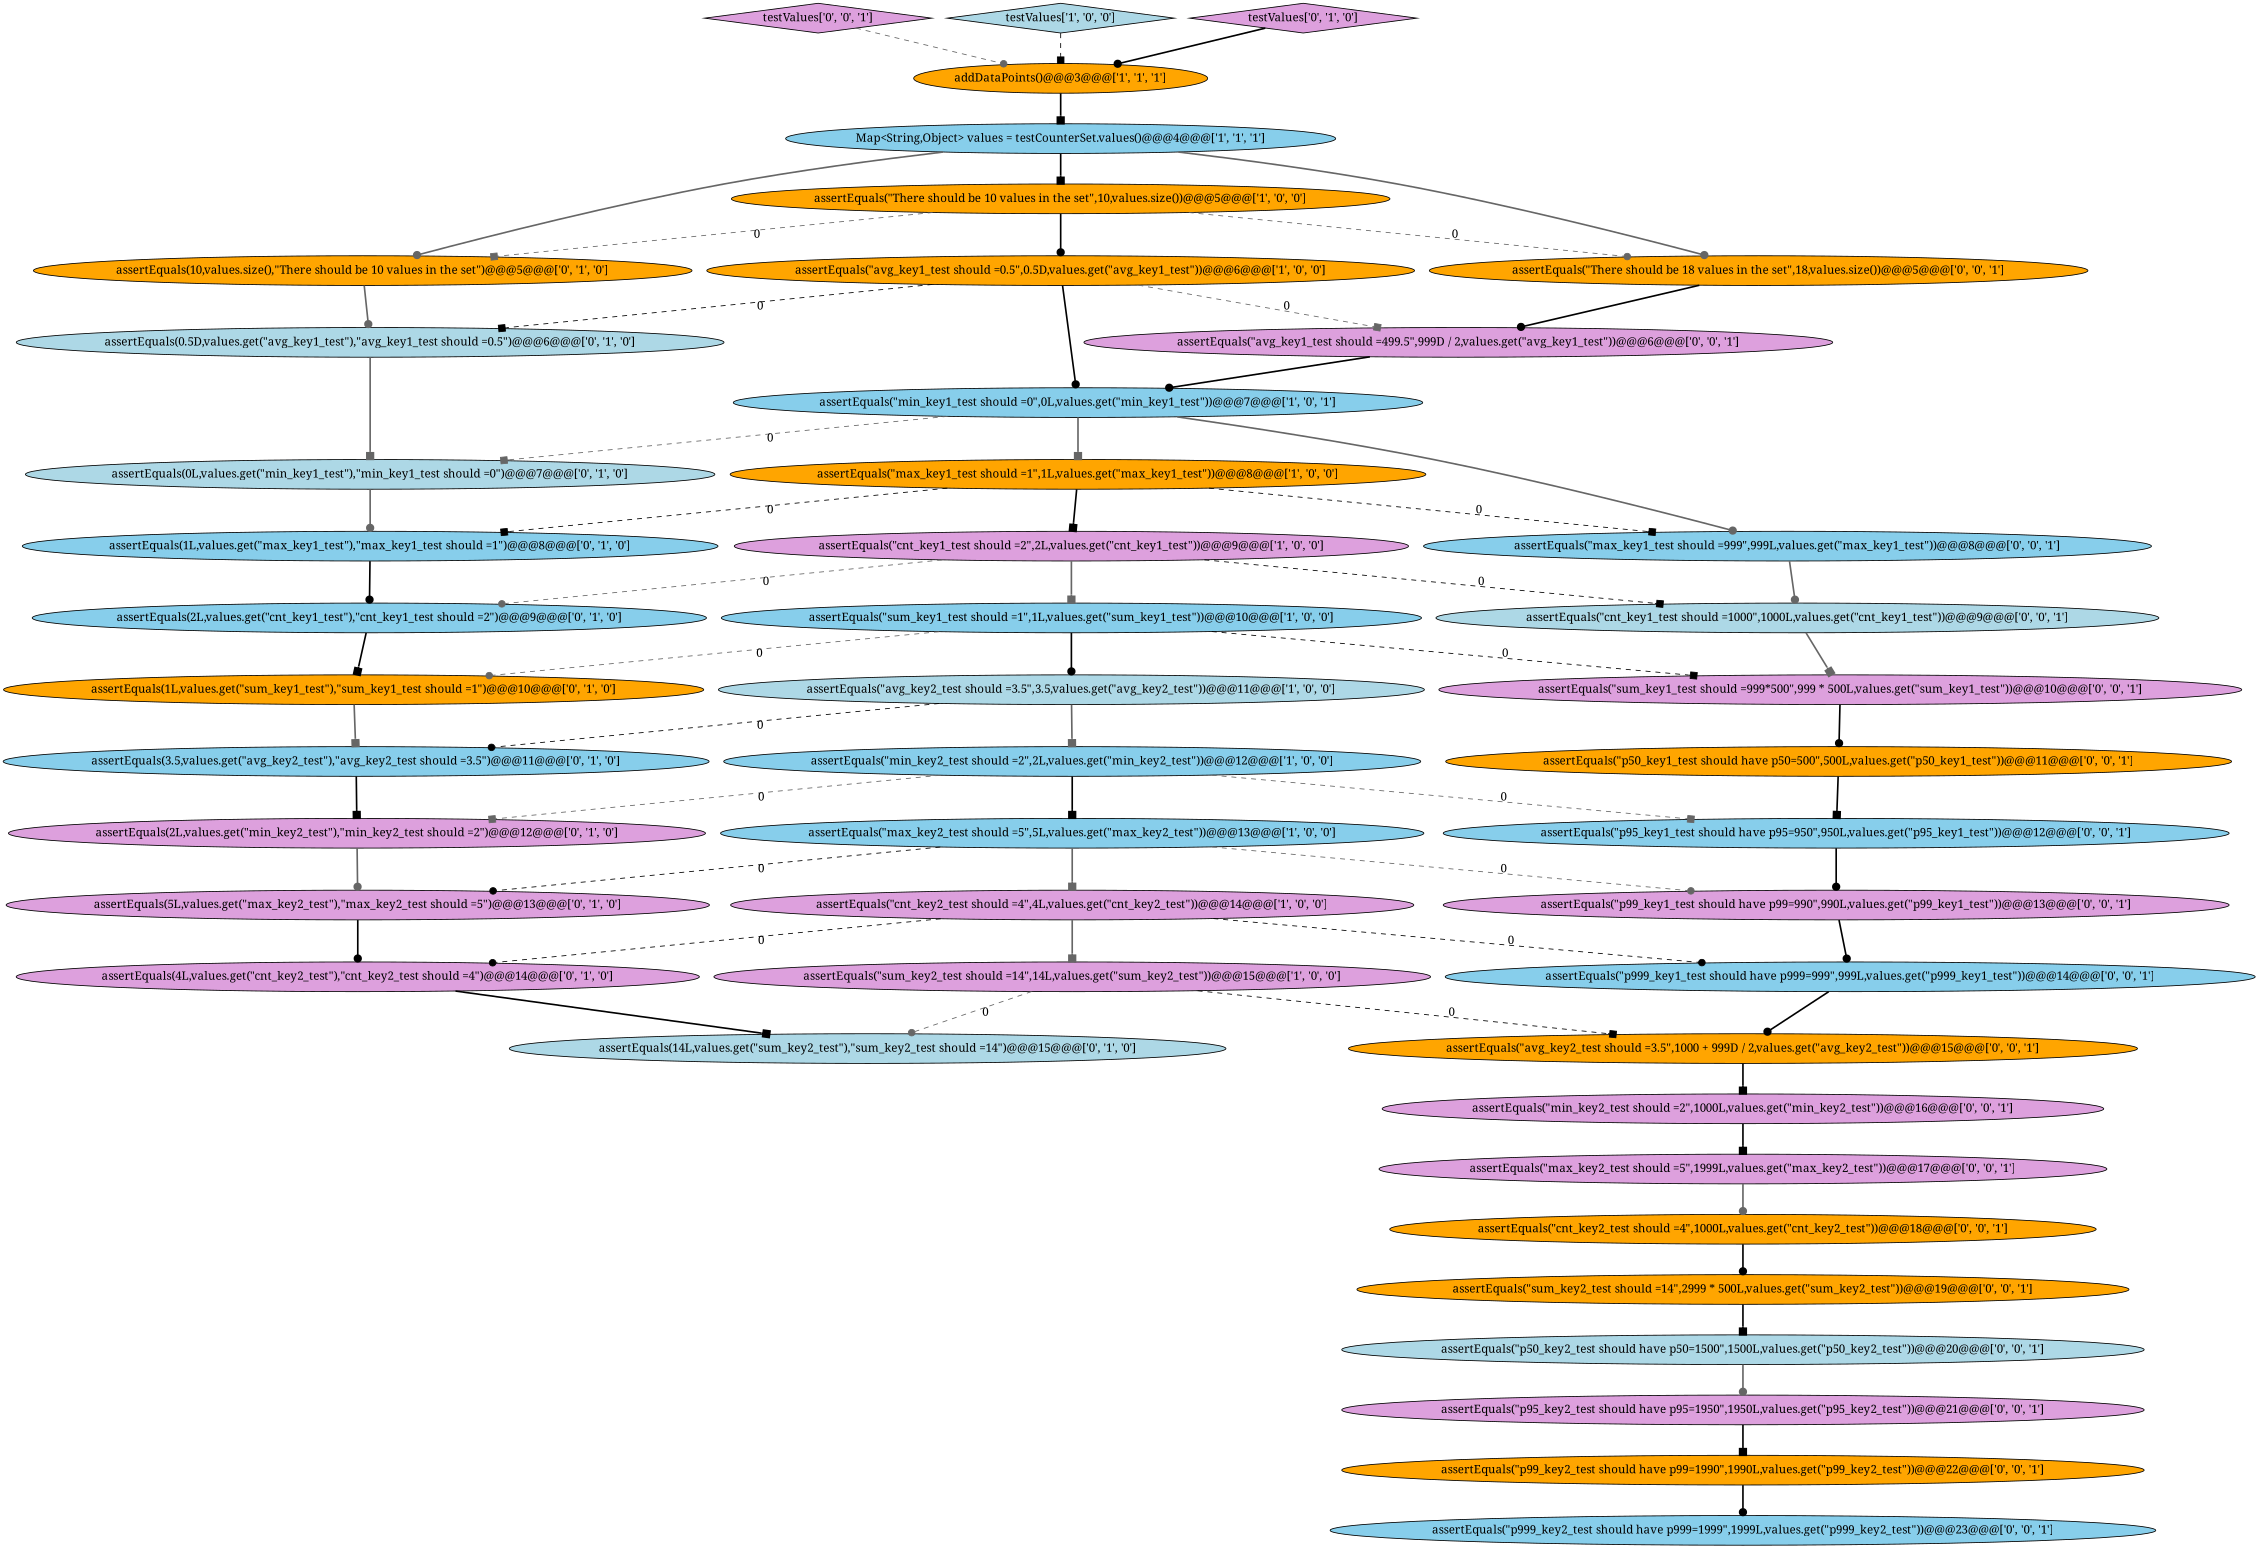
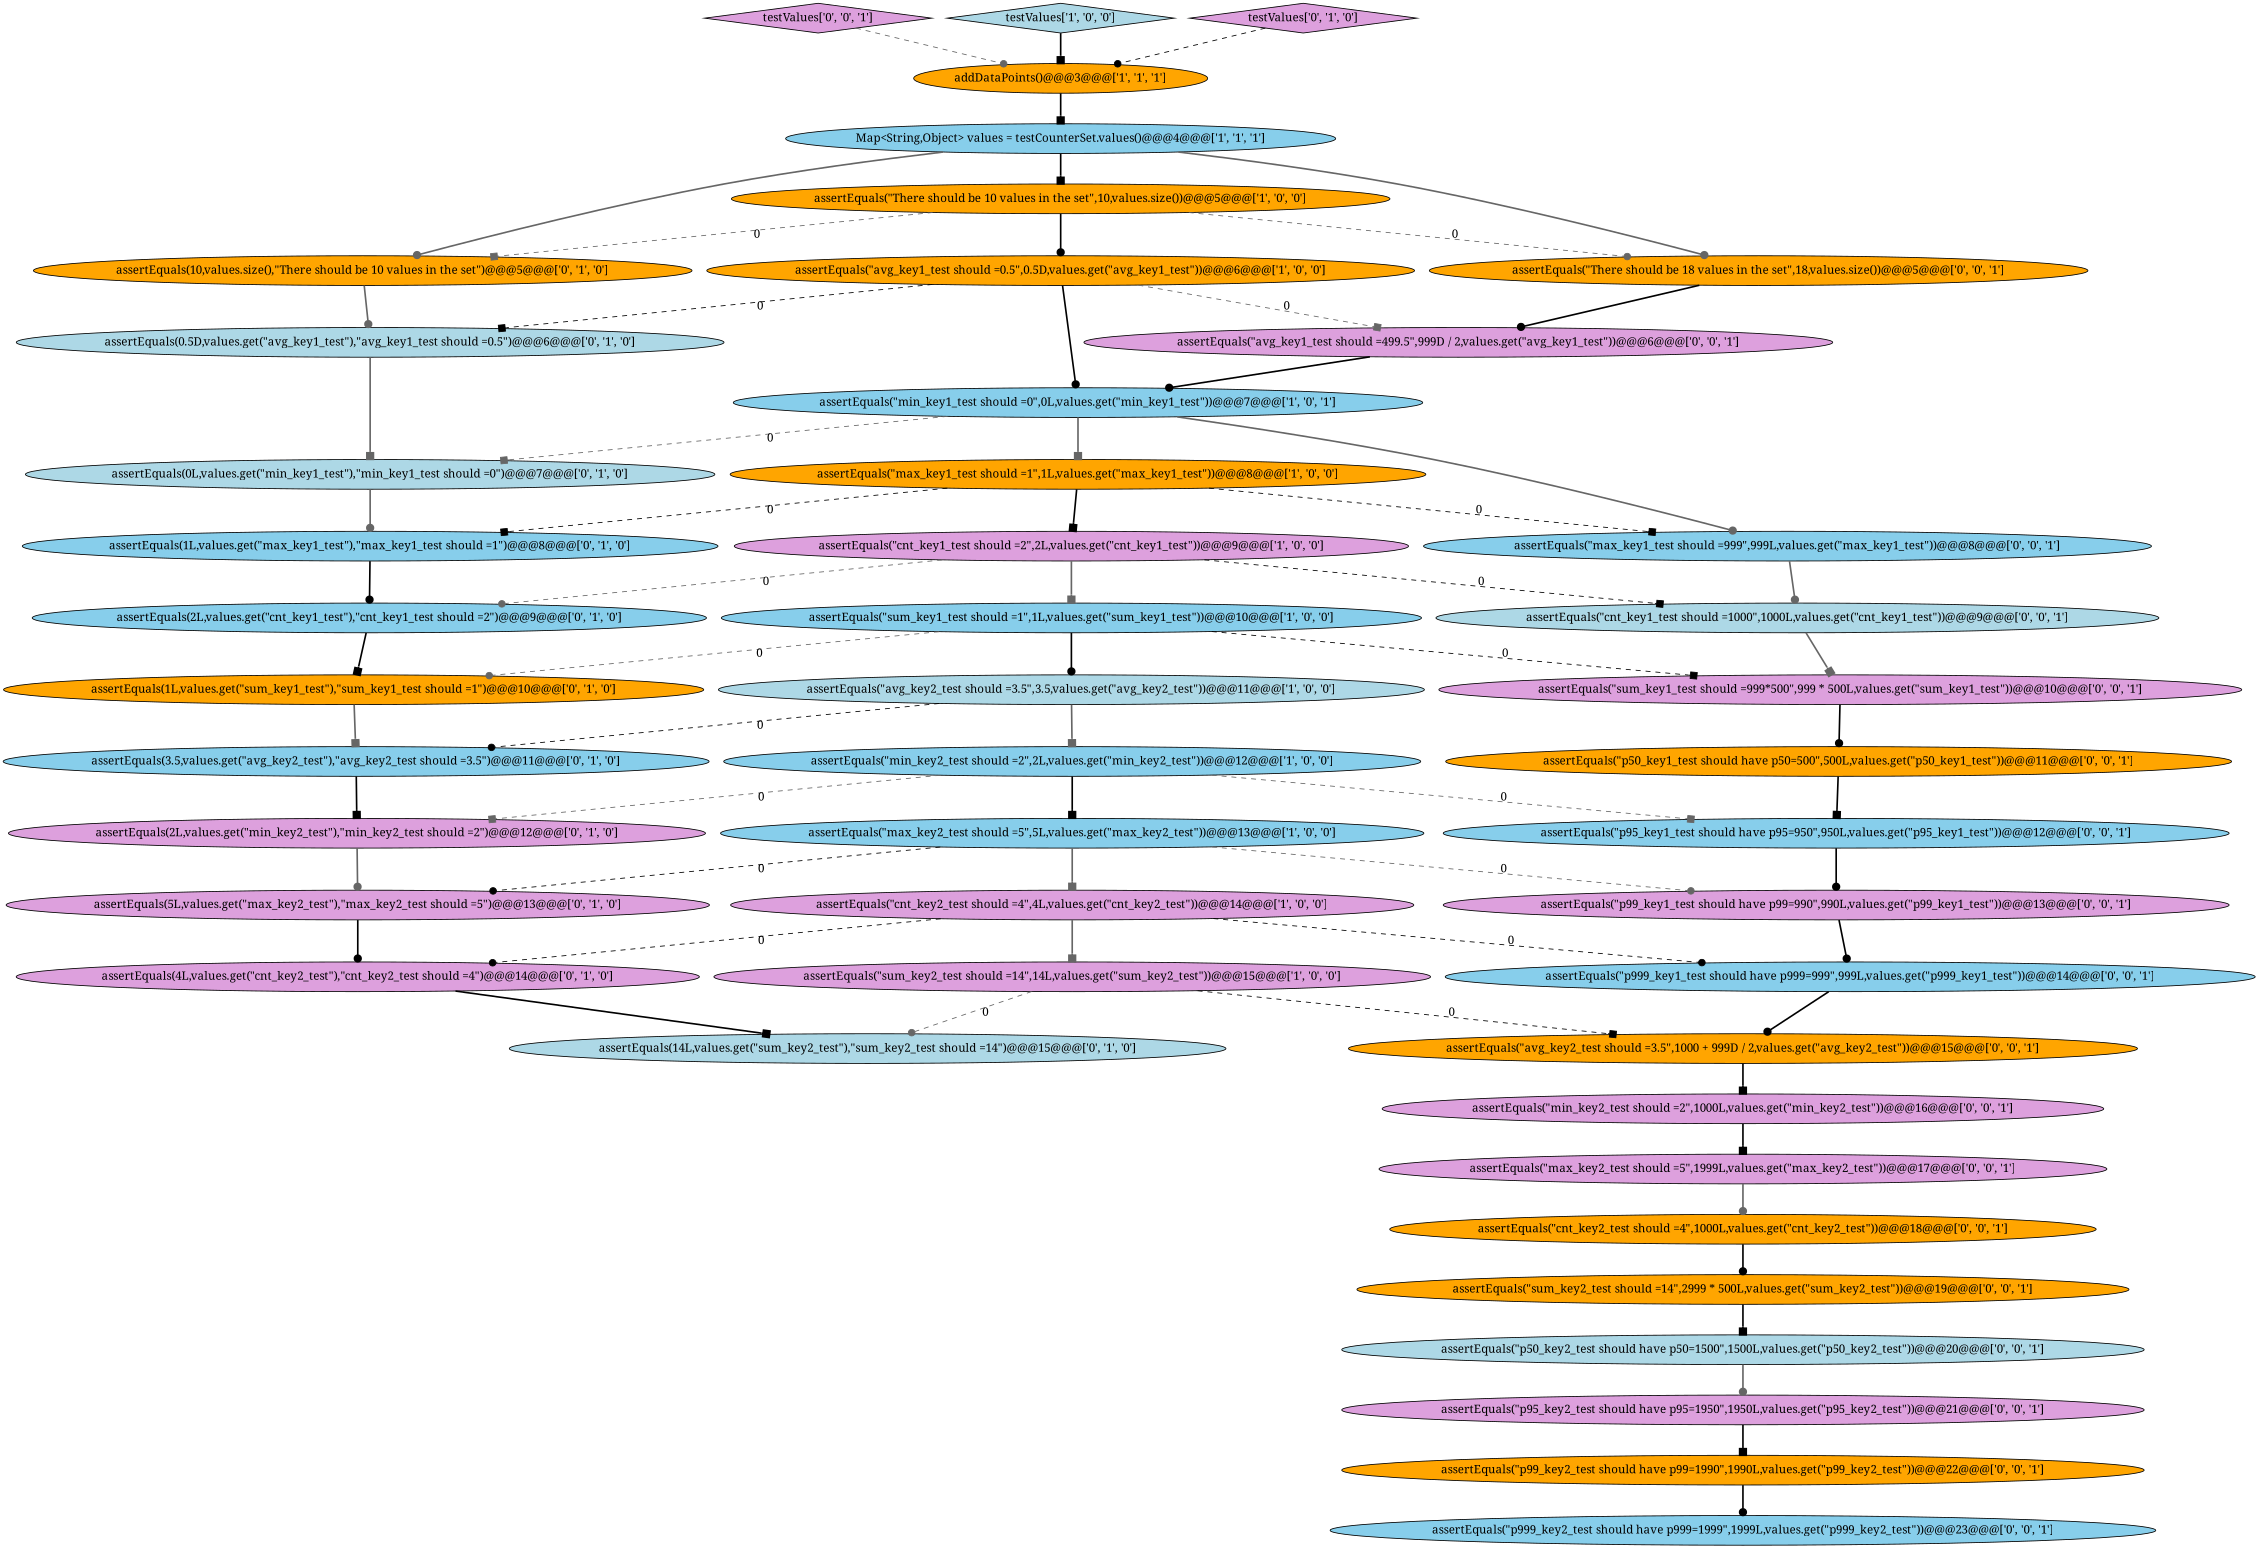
(1061, 44) -> (1061, 44)
(1193, 46) -> (1193, 46)
